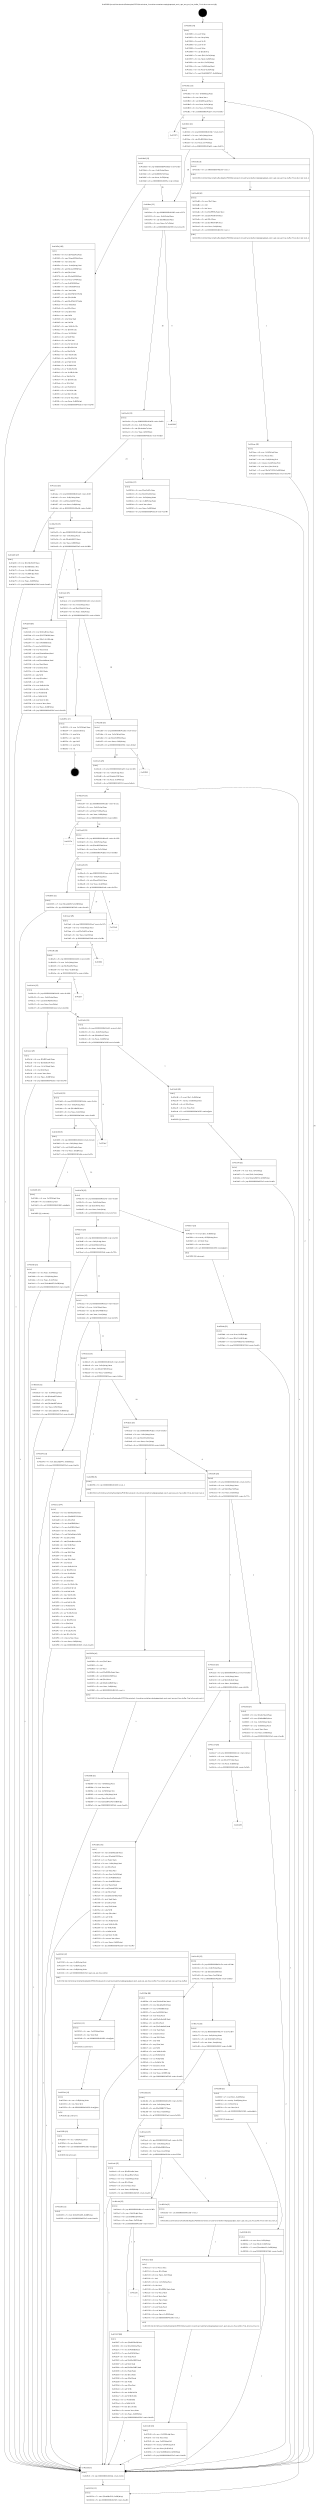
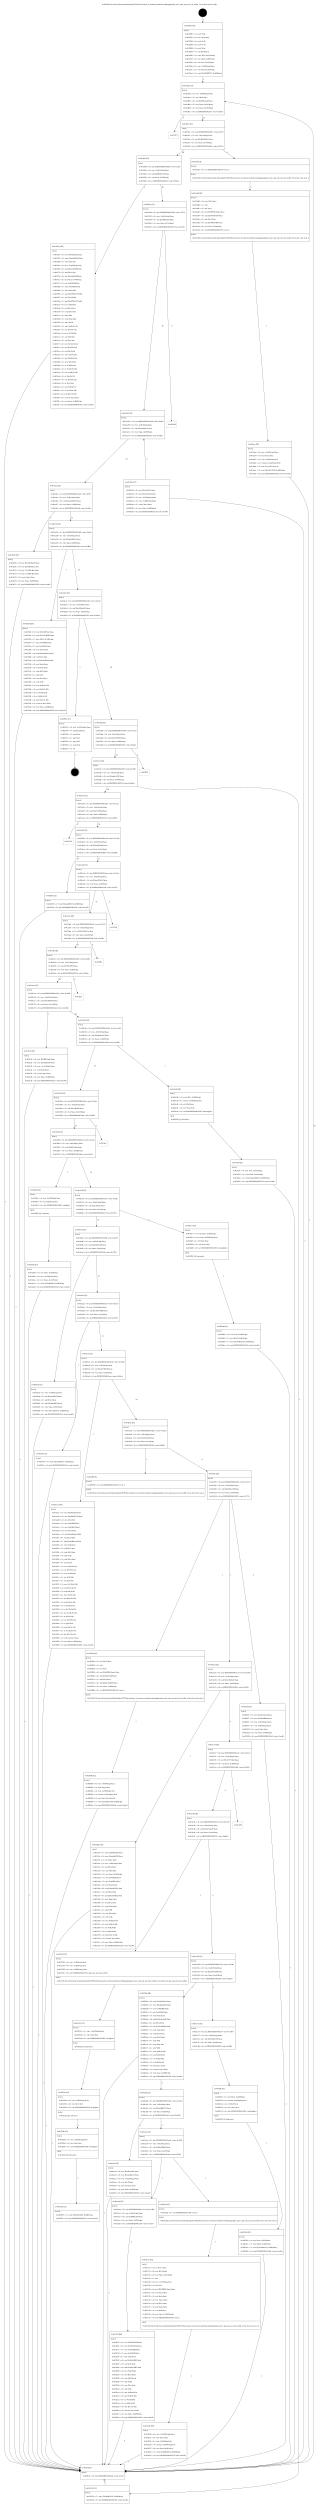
(184, 175) -> (181, 152)
(142, 458) -> (145, 459)
(101, 1092) -> (88, 1067)
(145, 1573) -> (190, 1574)
none -> (208, 1825)
(192, 2070) -> (161, 2084)
(134, 2293) -> none
(102, 2482) -> (105, 2483)
